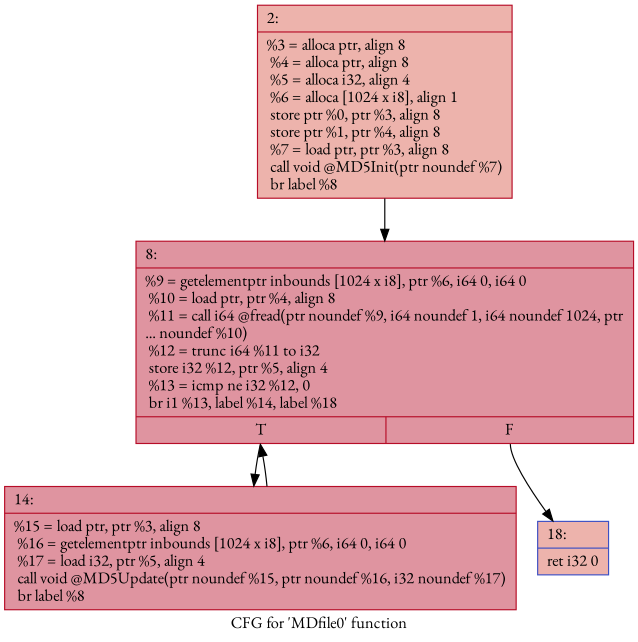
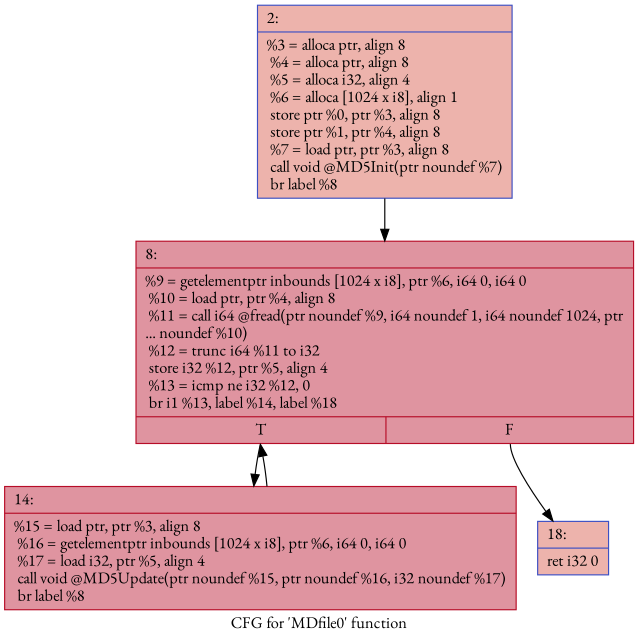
(385, 102) -> (385, 102)
